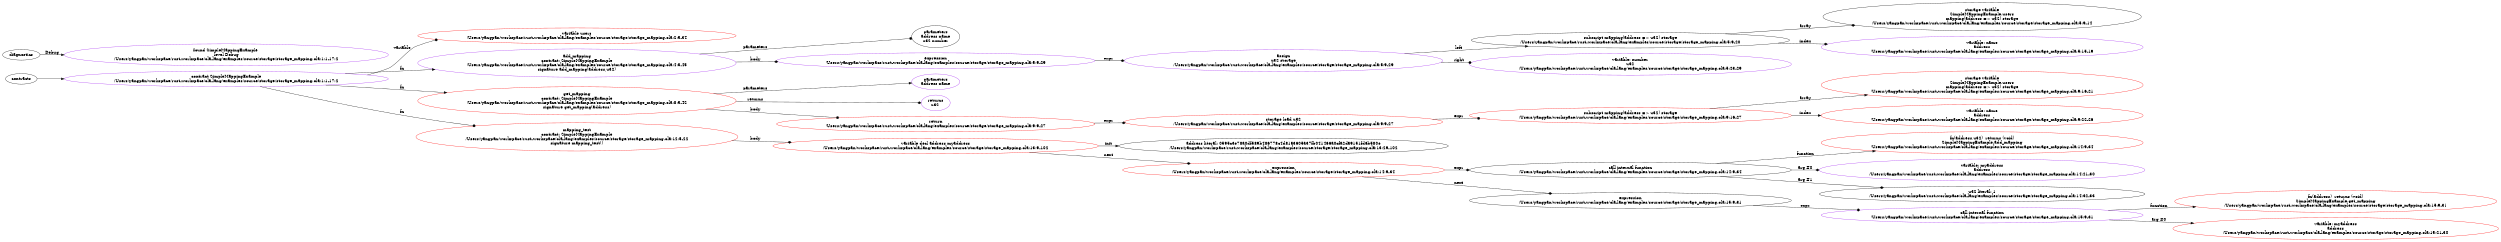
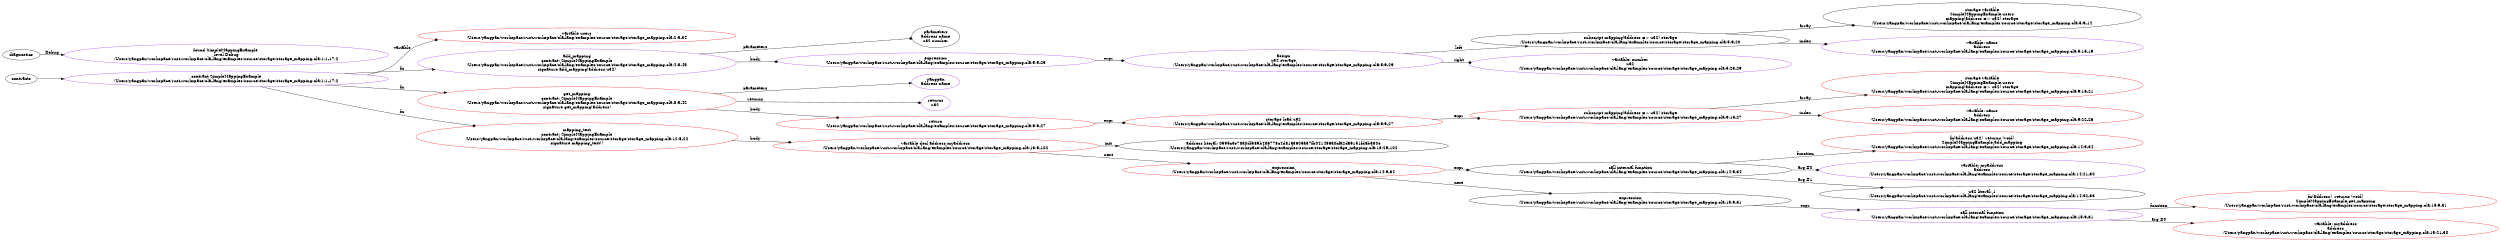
(936, 82) -> (936, 82)
